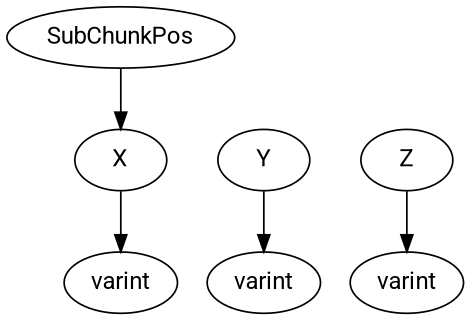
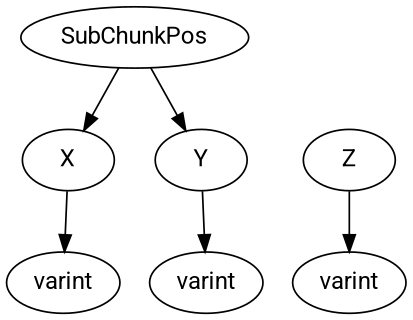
none -> (164, 92)
